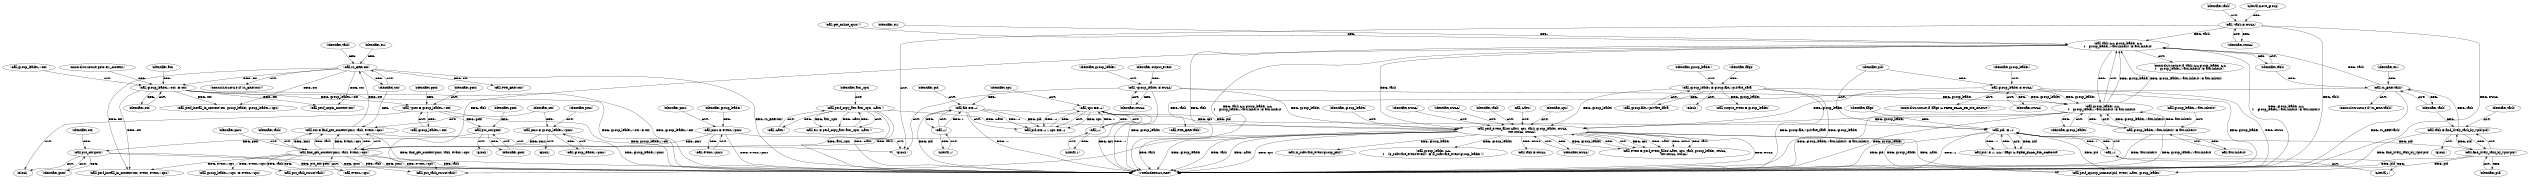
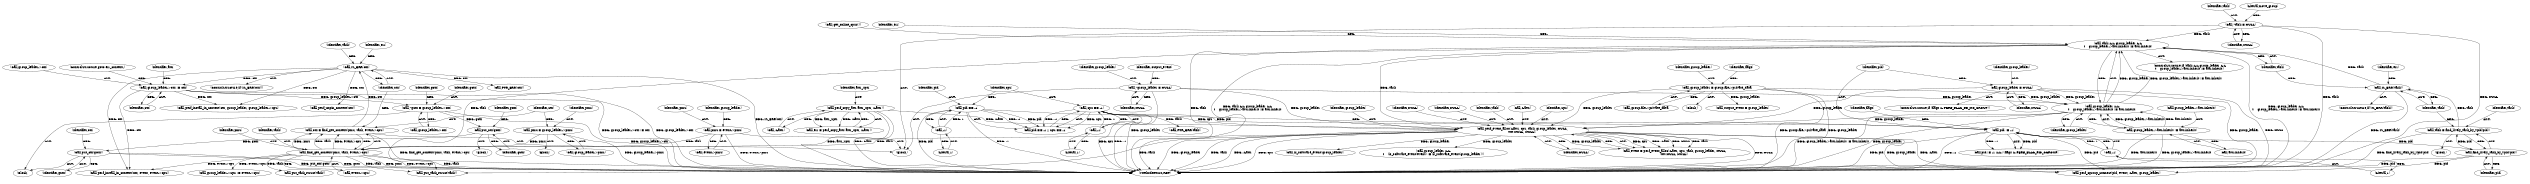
(250, 97) -> none
(1752, 99) -> (1159, 118)
(967, 108) -> (967, 108)
(694, 142) -> (694, 142)
(2003, 144) -> (1565, 123)
(1315, 153) -> (1315, 153)
(1532, 153) -> none
